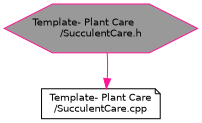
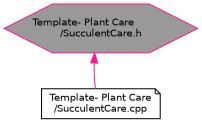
(108, 66) -> (94, 76)
